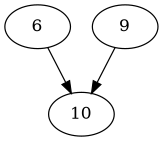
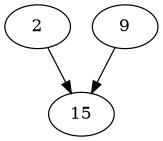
(38, 27) -> (38, 27)
(81, 114) -> (81, 114)
